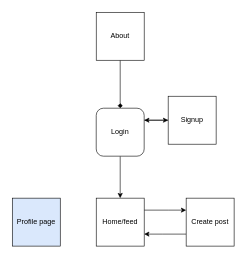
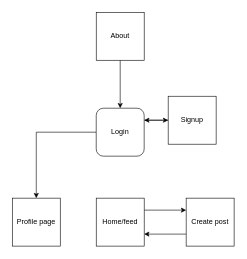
(120, 102) -> (120, 102)
(120, 192) -> (36, 132)
(36, 222) -> (36, 222)
